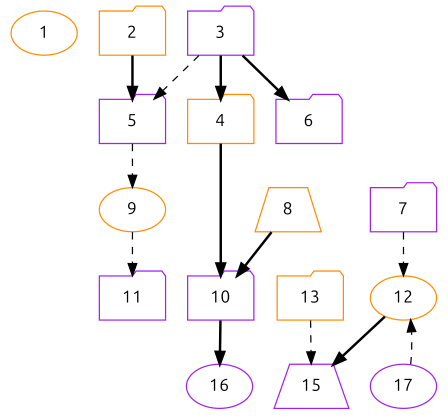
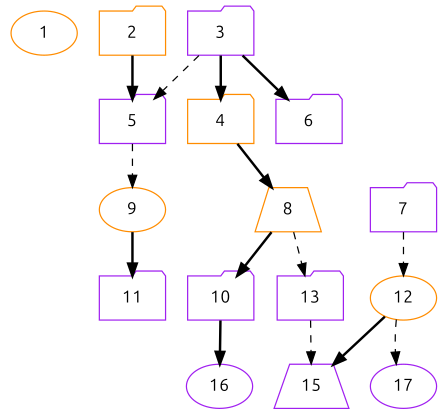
(221, 203) -> (251, 161)
(132, 248) -> (132, 248)
none -> (298, 248)
(310, 298) -> (310, 298)
(412, 348) -> (395, 336)
